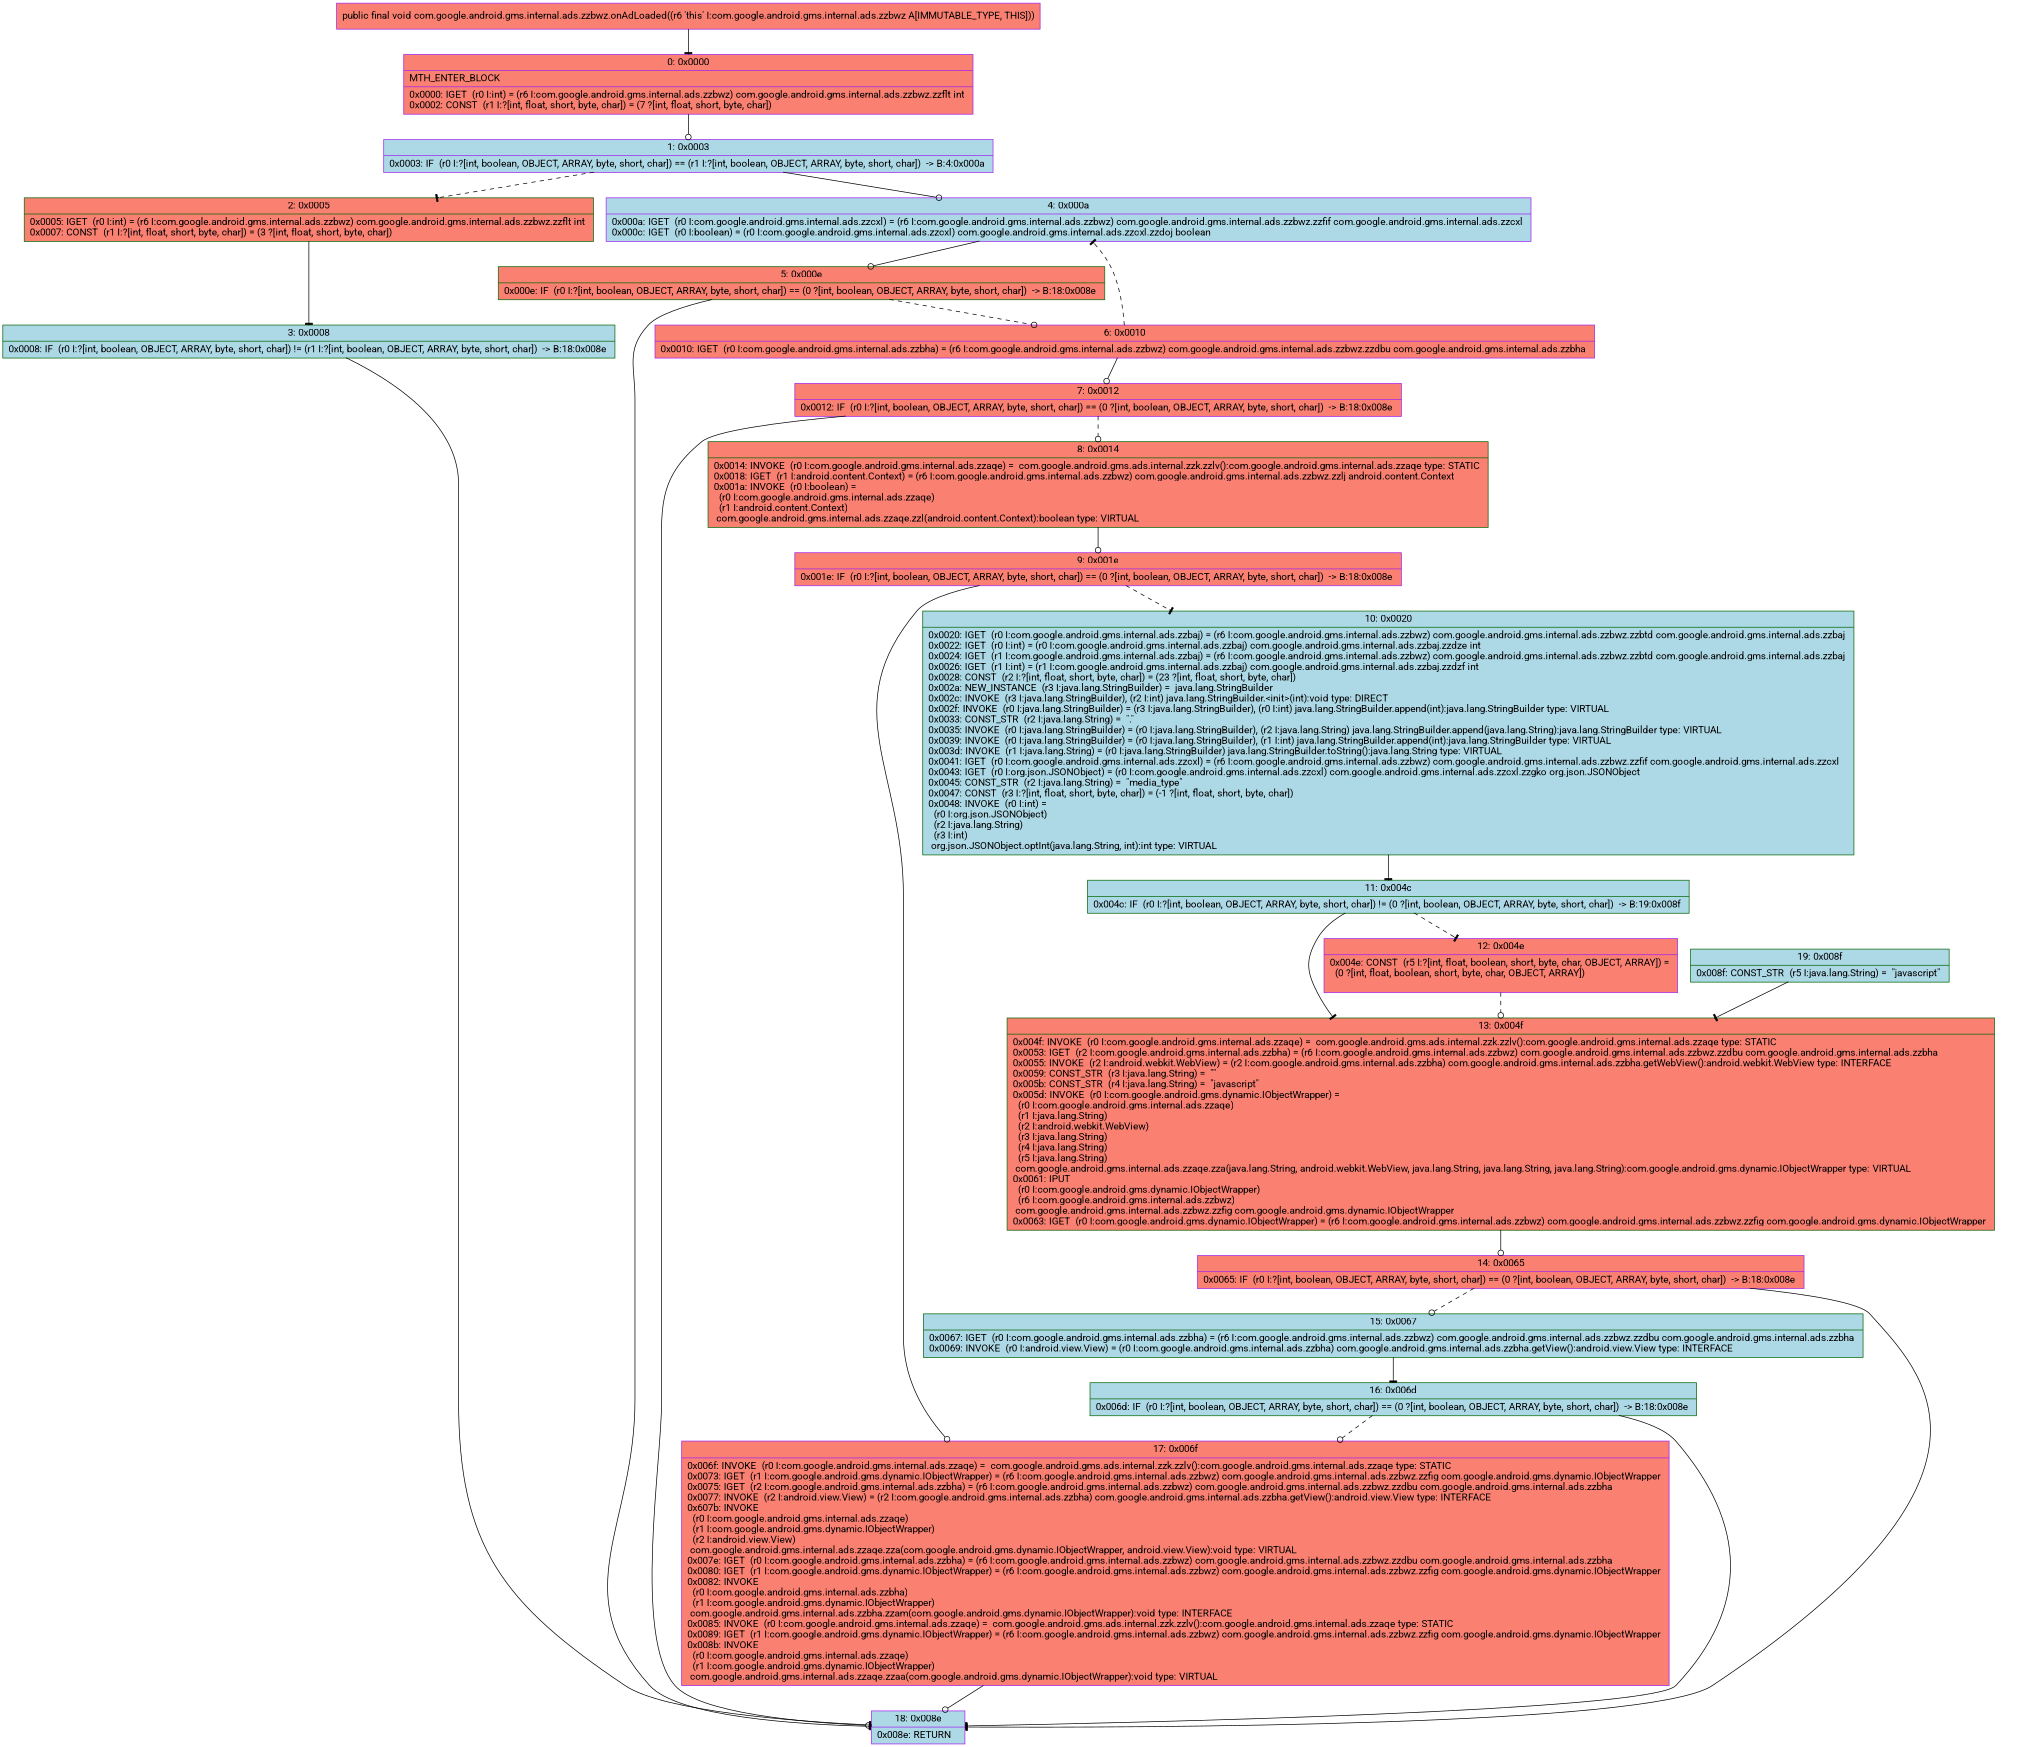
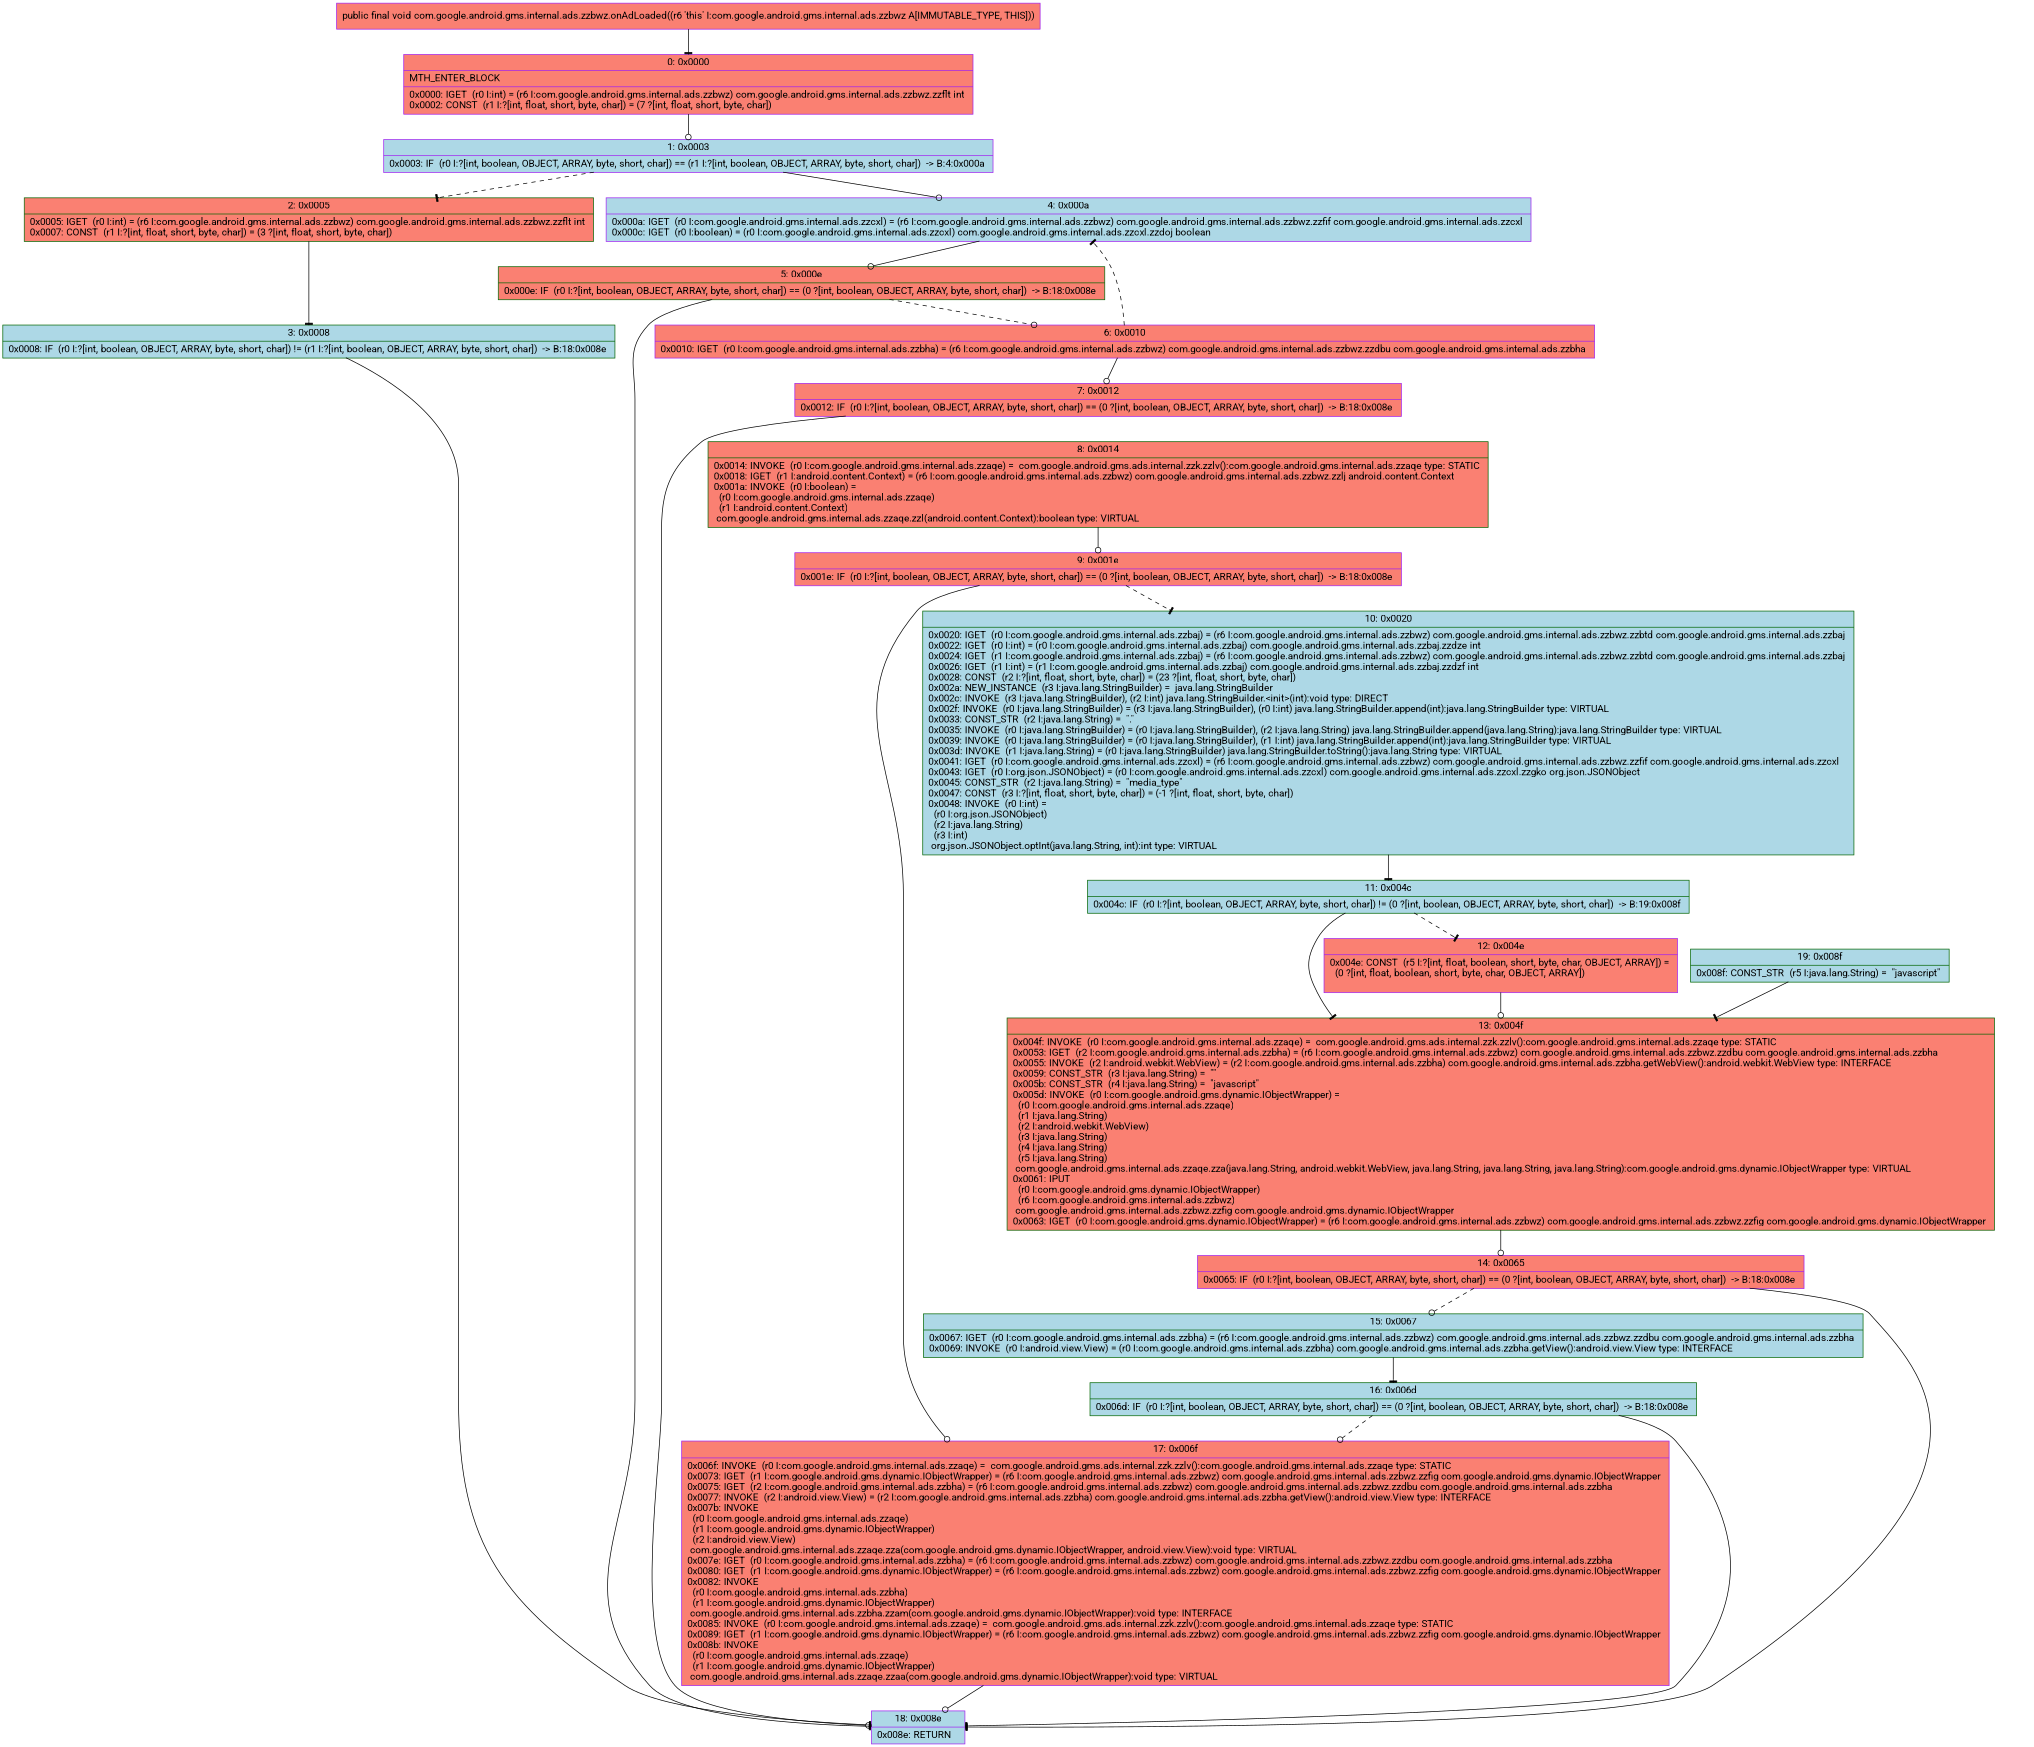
(1098, 426) -> none
(1501, 1003) -> (1501, 1003)
(726, 1508) -> (726, 1508)
